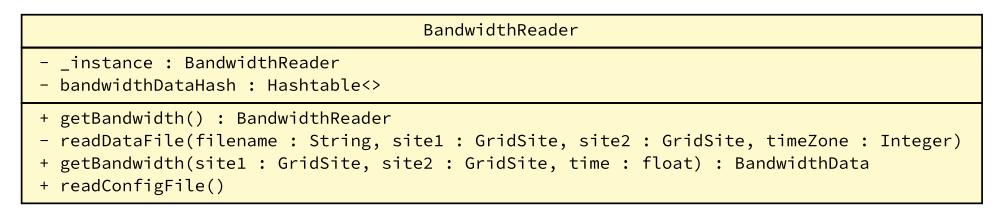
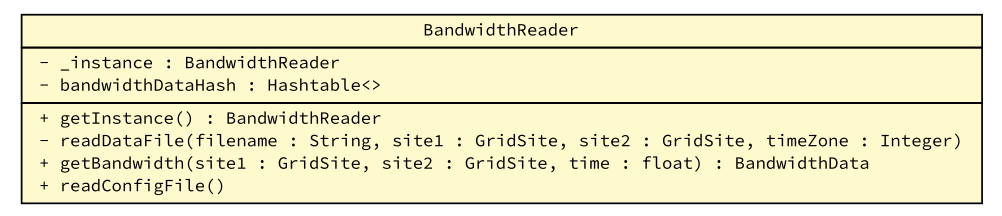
(216, 119) -> (211, 119)
